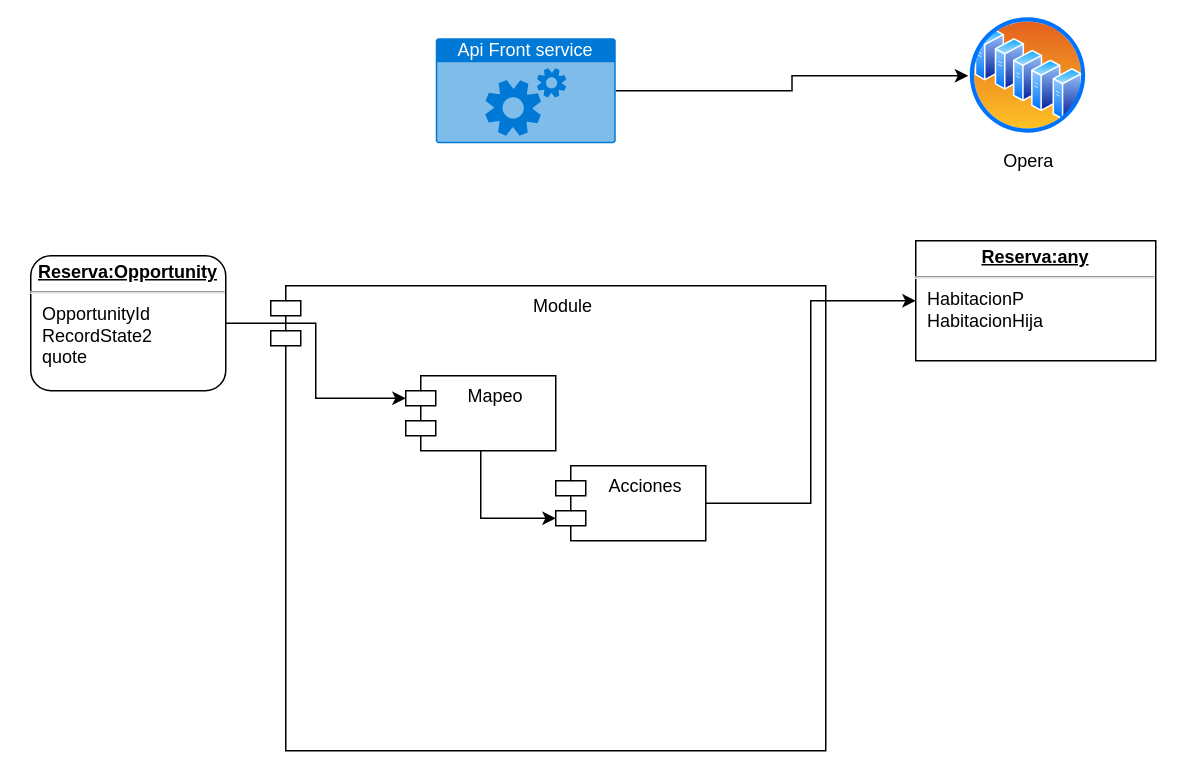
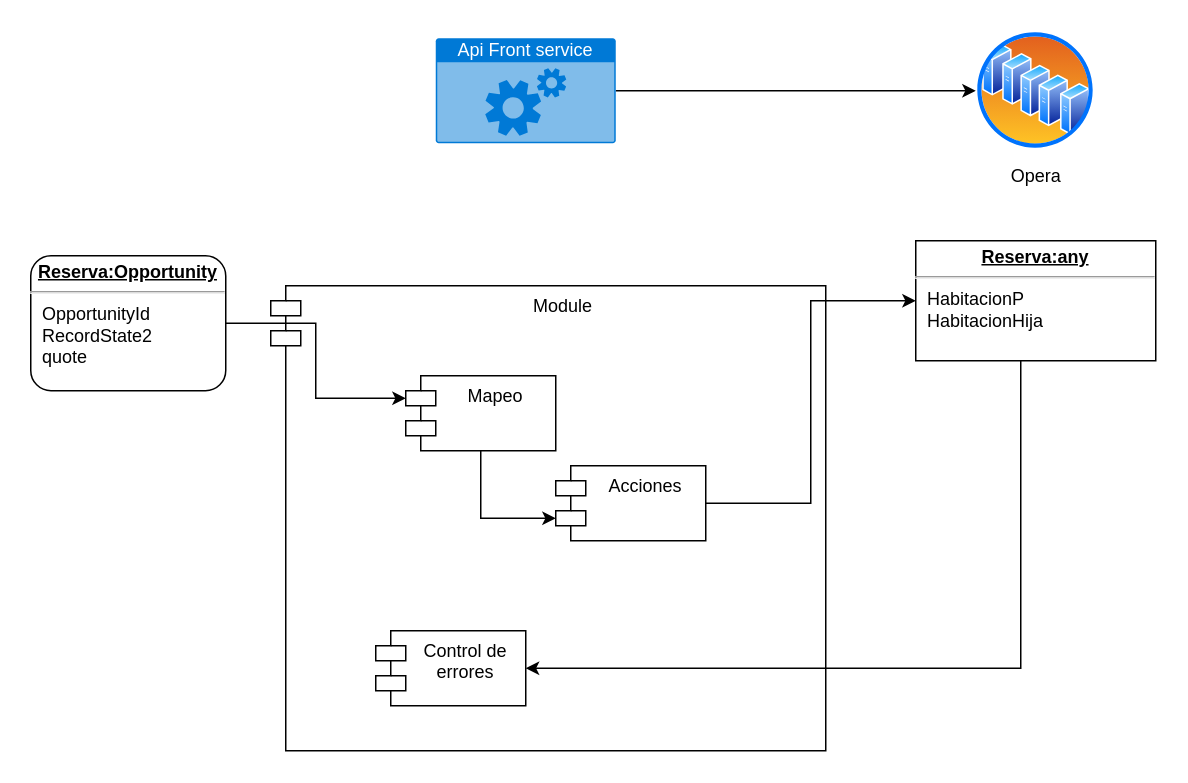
(1028, 76) -> (1036, 91)
none -> (451, 668)
none -> (932, 668)
